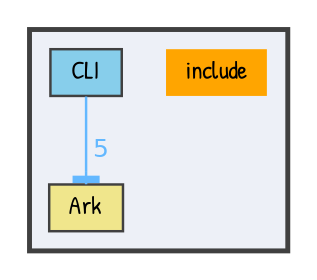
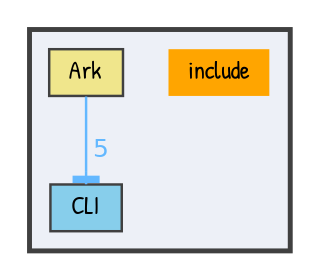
(86, 134) -> (86, 134)
